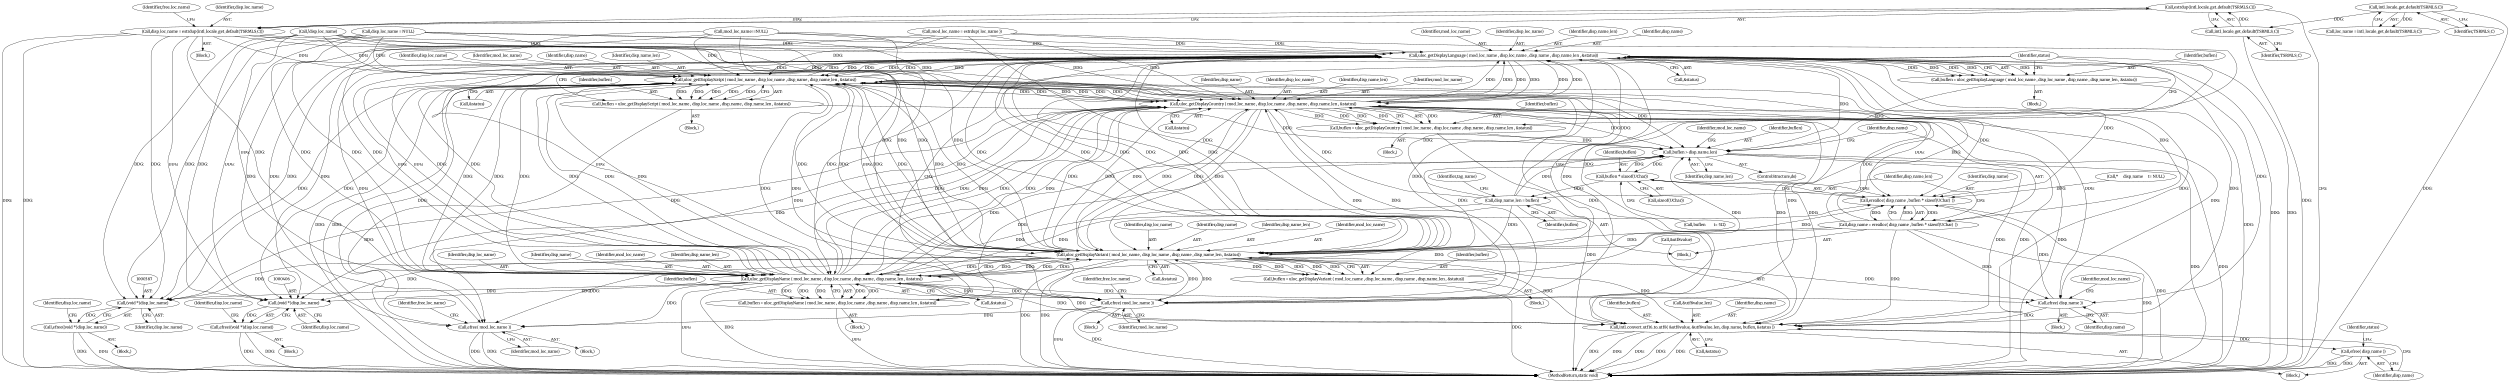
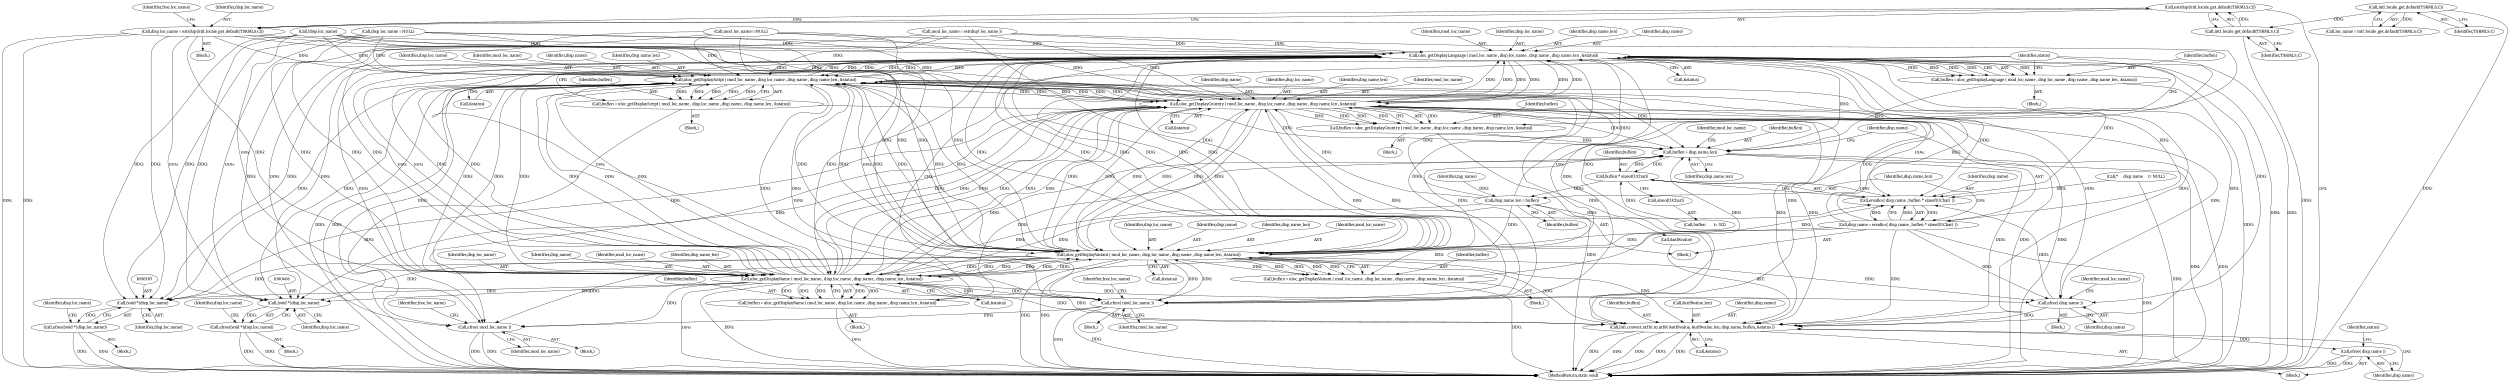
(1580, 167) -> (1600, 216)
(1777, 177) -> none
(1651, 188) -> (1684, 212)
(1485, 189) -> (1485, 189)
(1632, 201) -> (1632, 201)
(2042, 368) -> (2139, 363)
